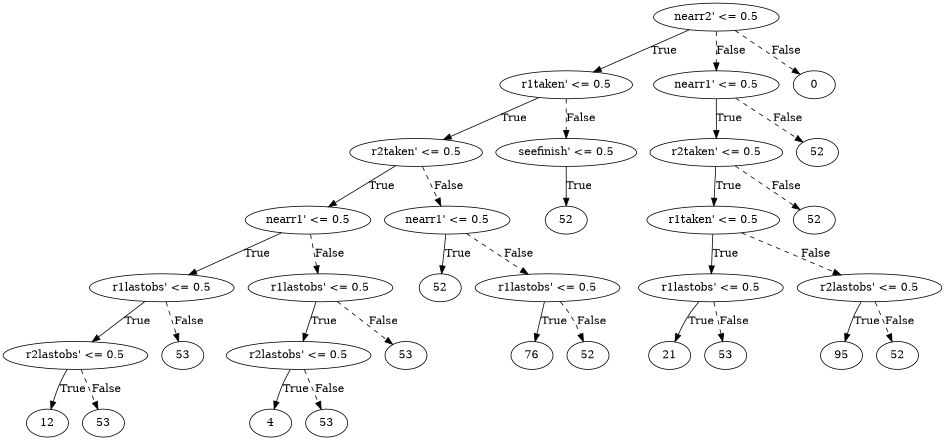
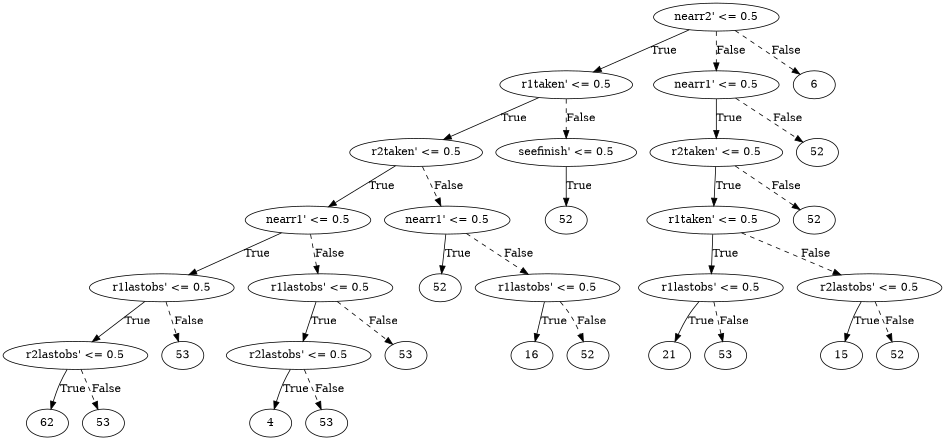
(814, 85) -> (814, 85)
(532, 355) -> (532, 355)
(842, 355) -> (842, 355)
(47, 423) -> (47, 423)
